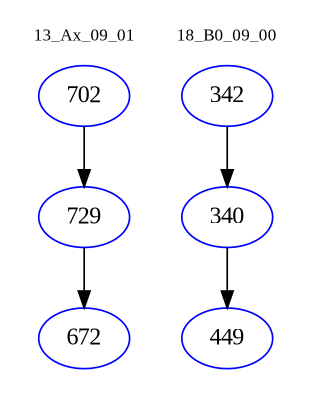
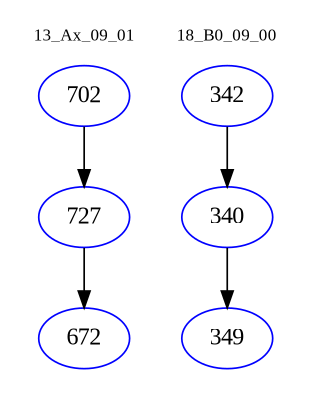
(84, 217) -> (84, 217)
(227, 338) -> (227, 338)
